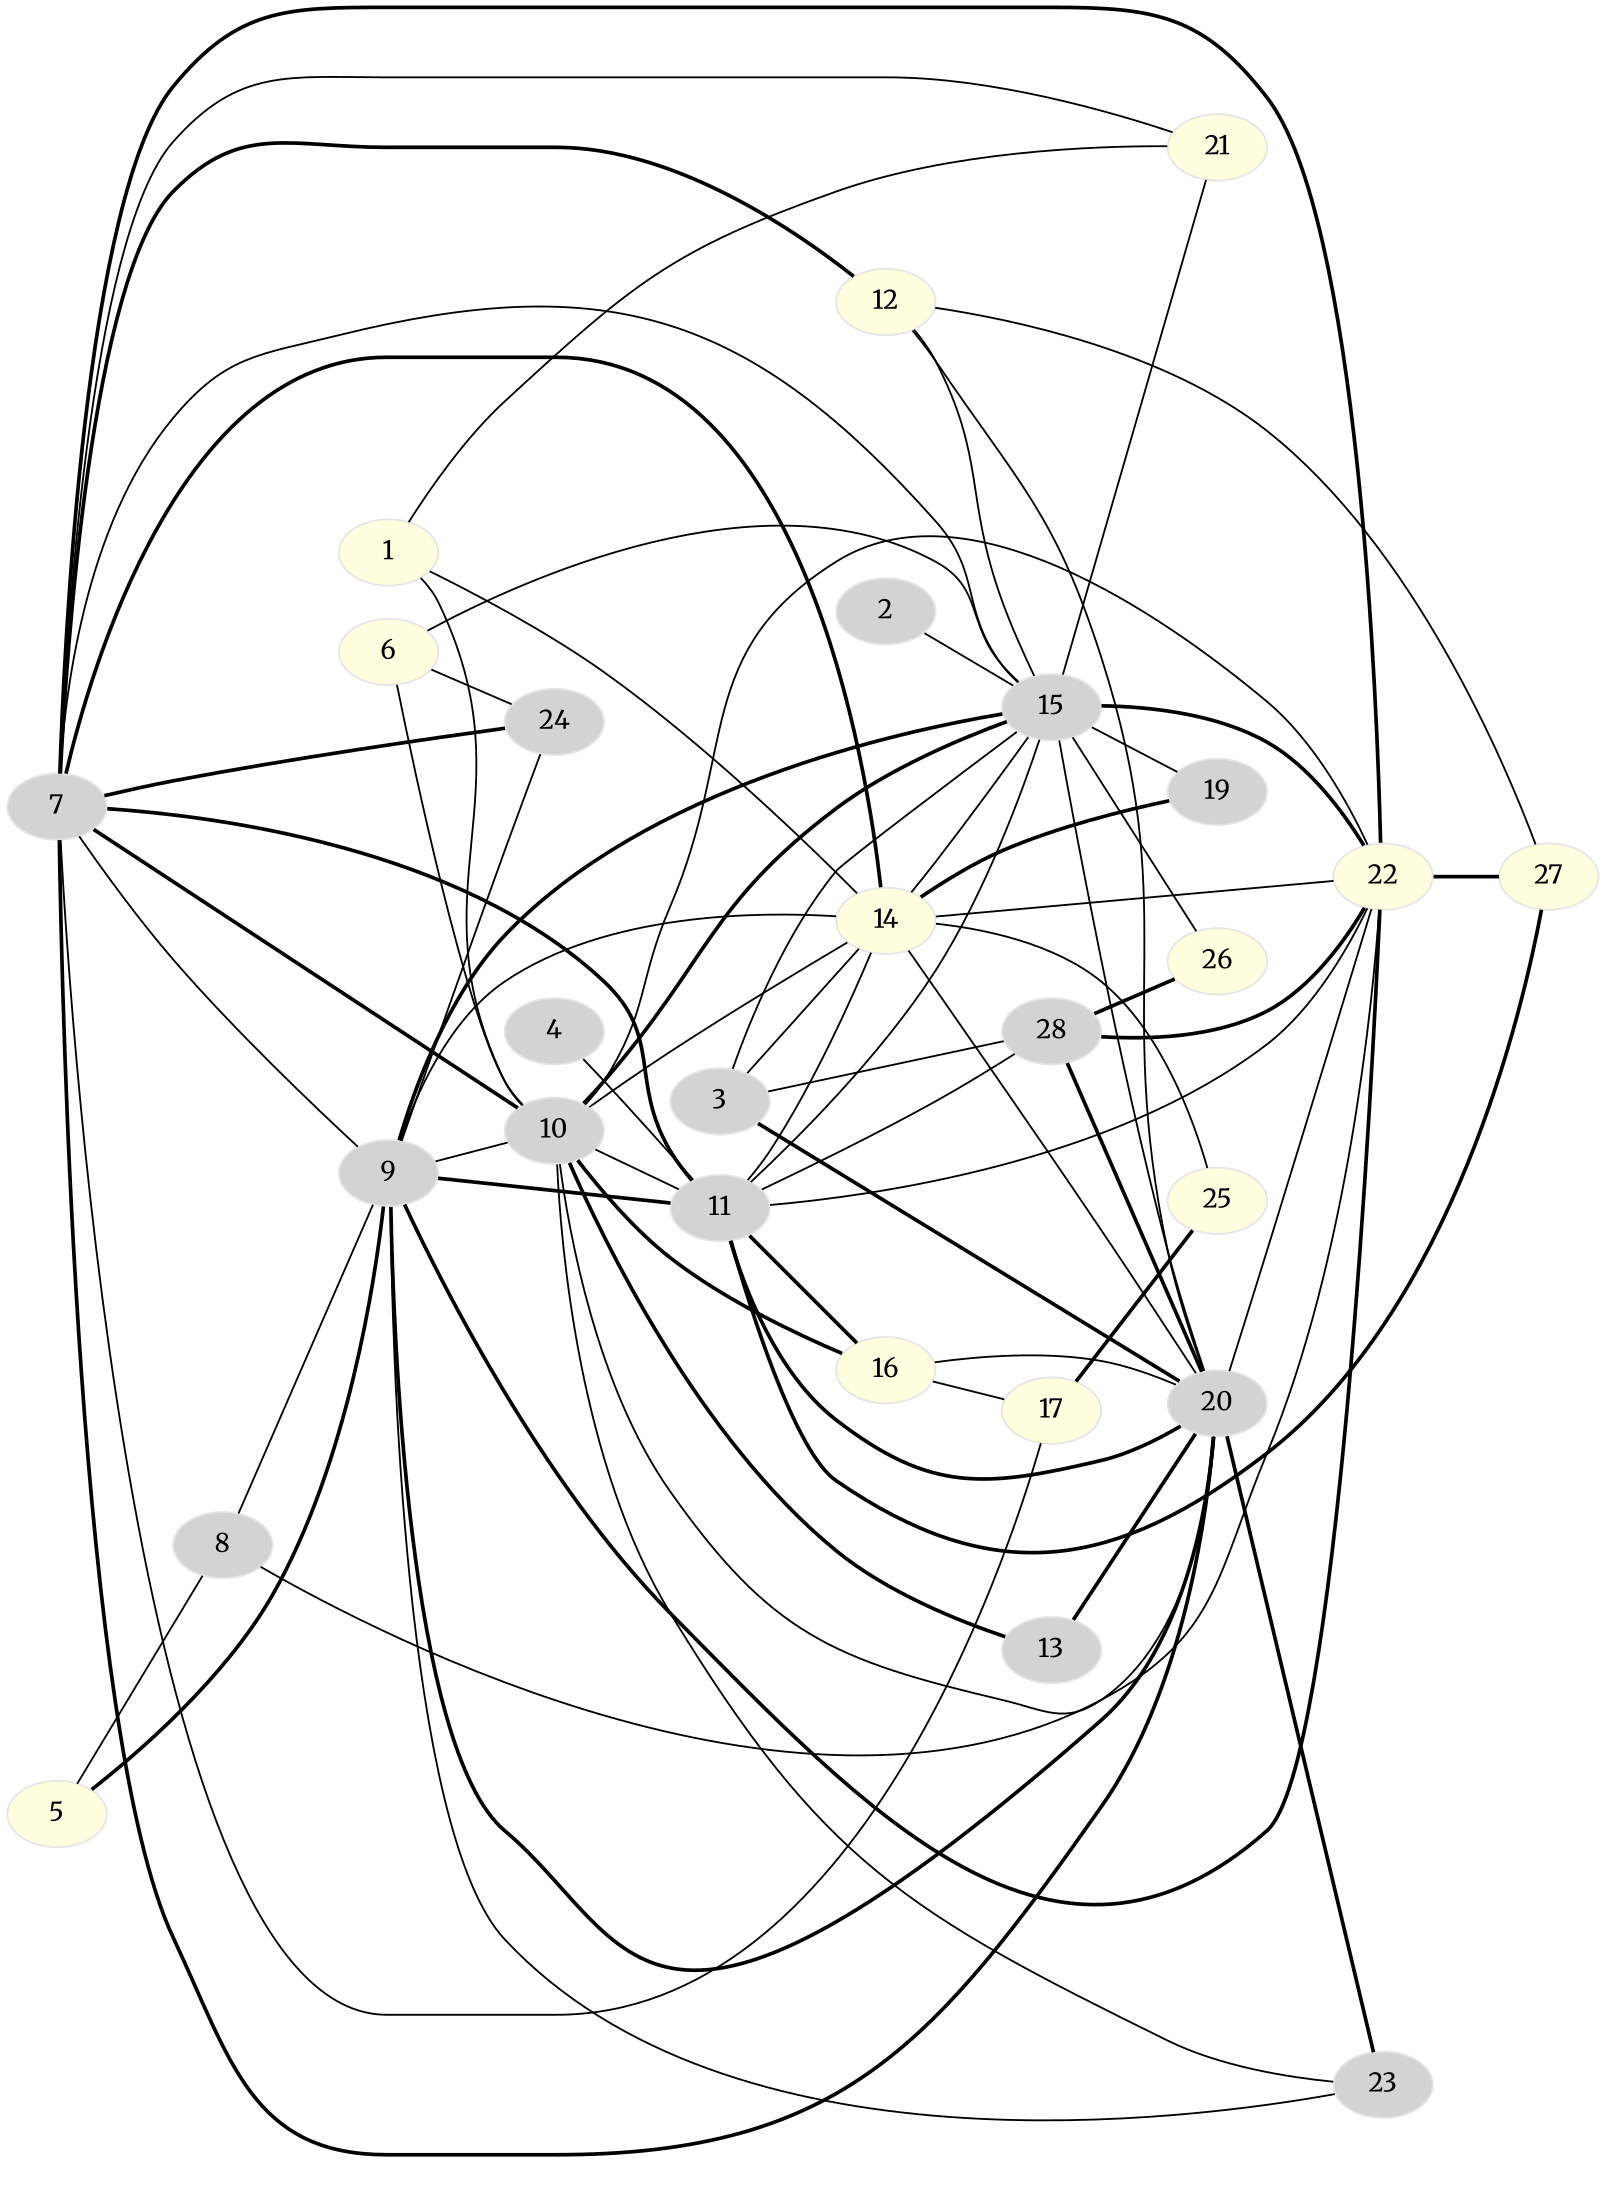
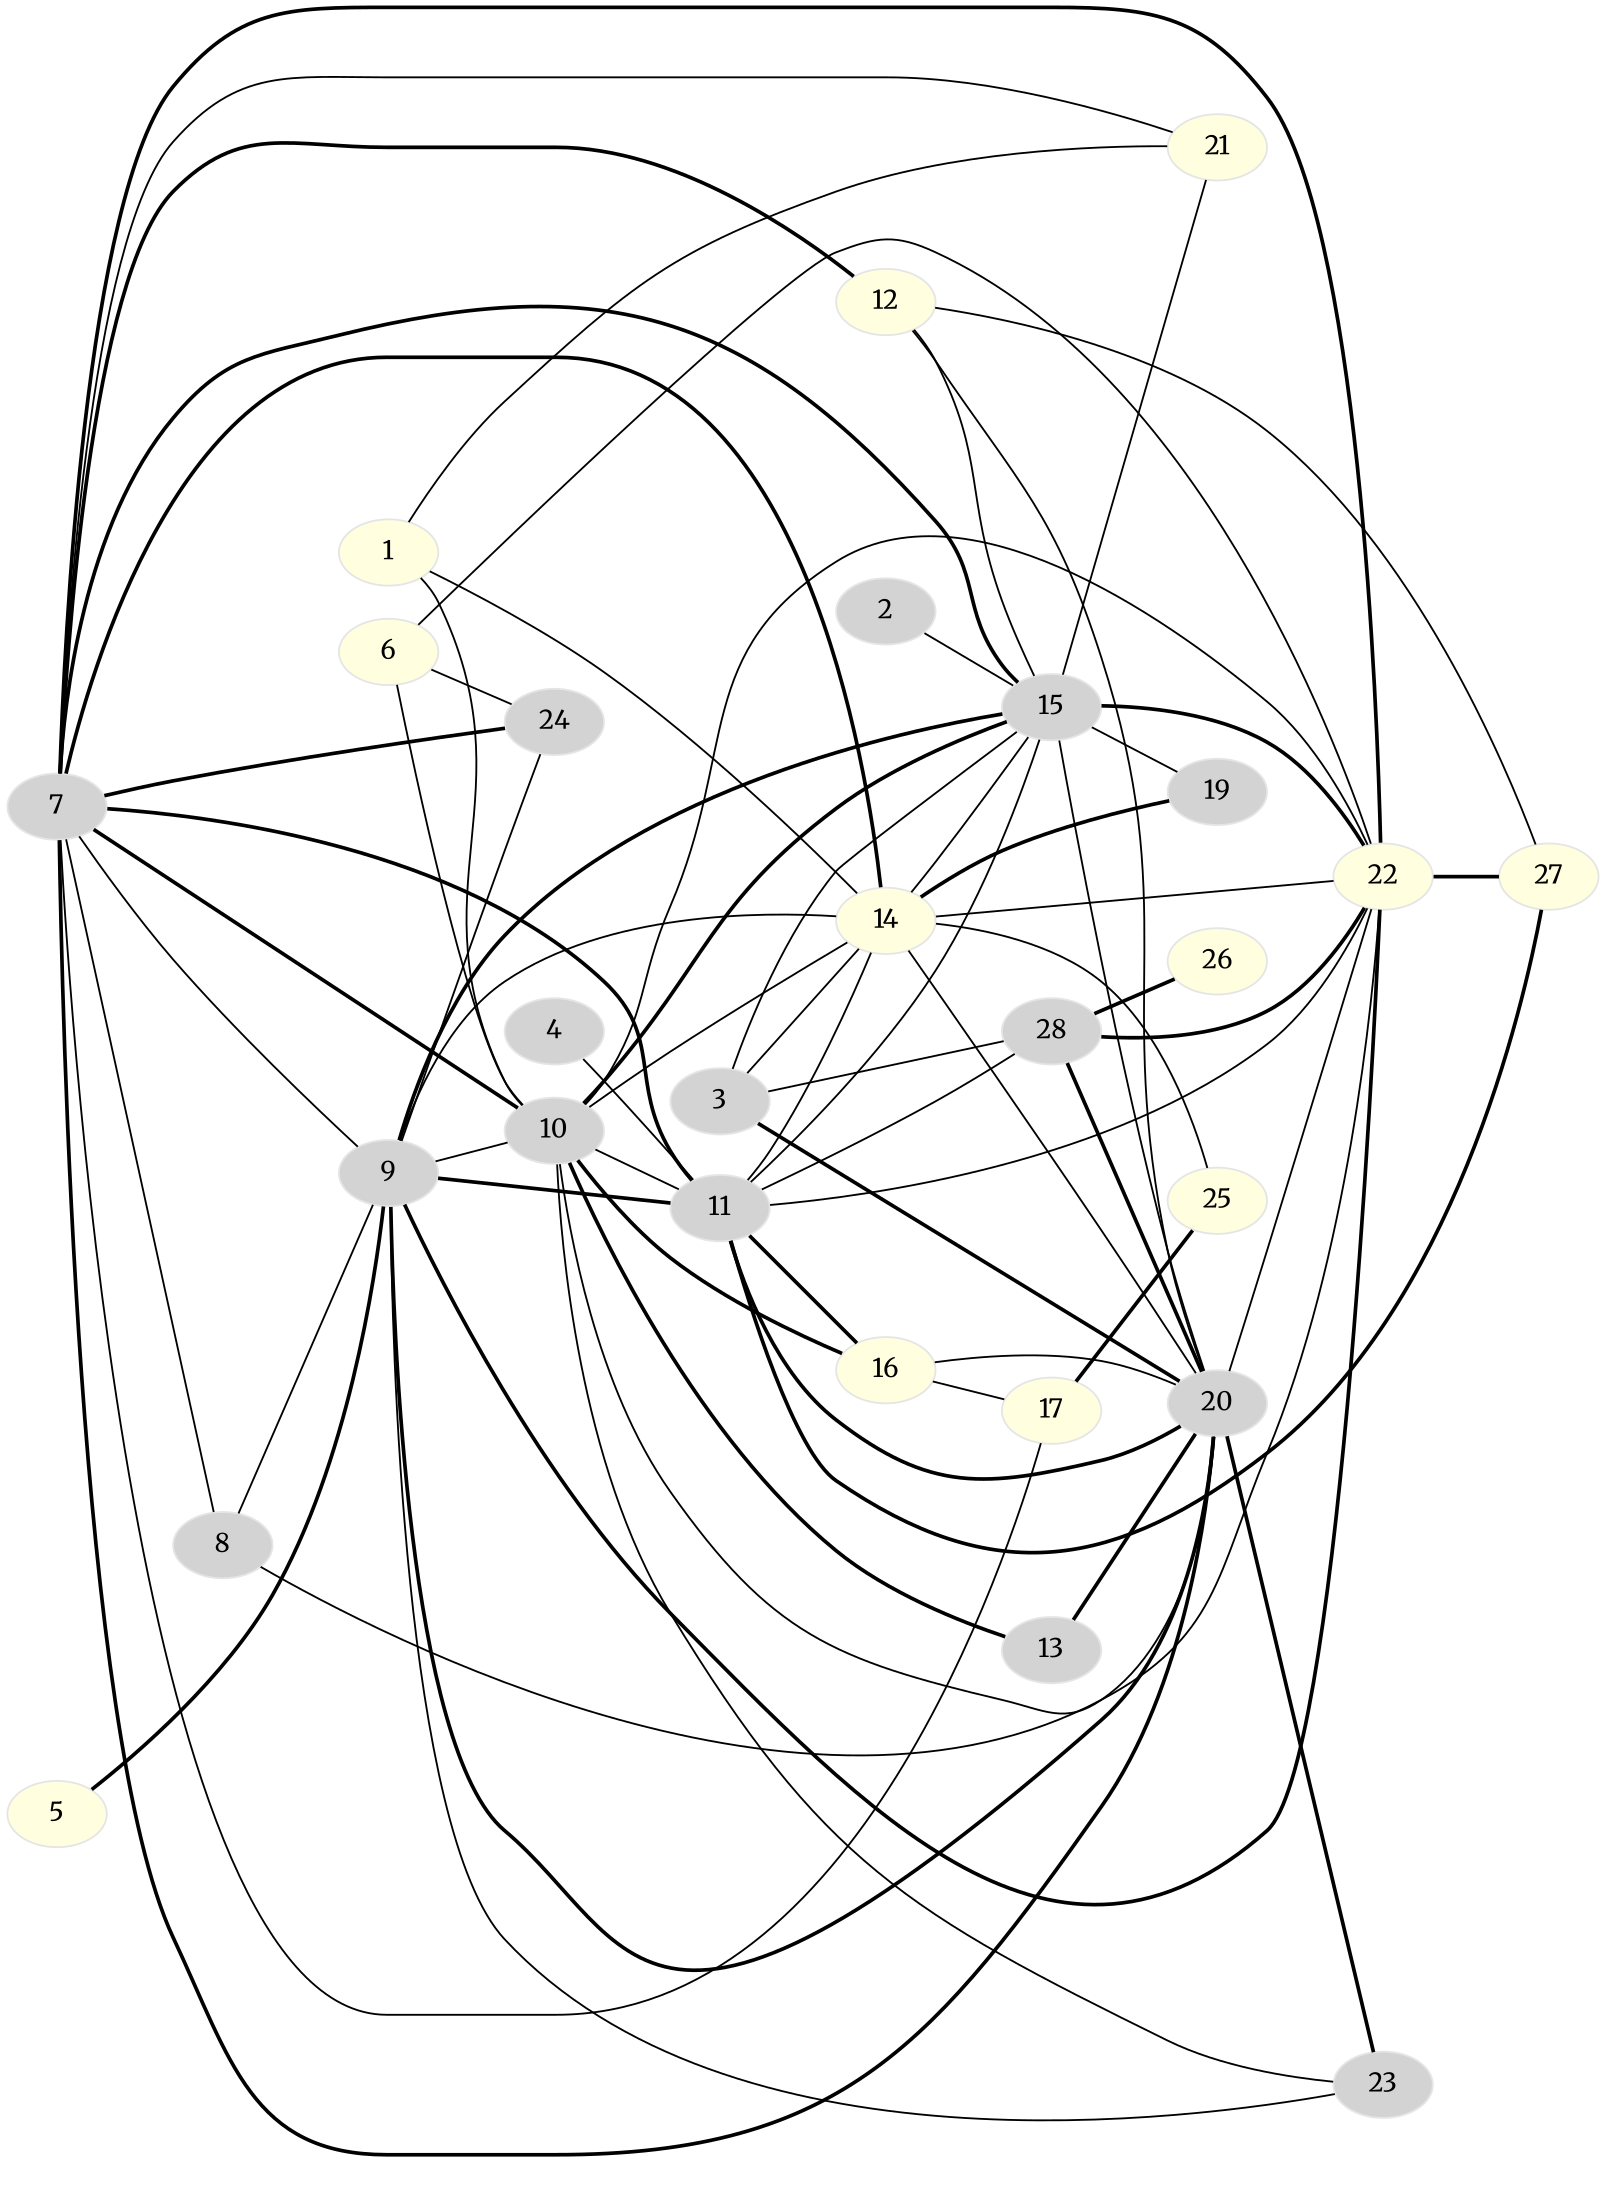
(479, 311) -> (479, 311)
(750, 528) -> (974, 275)
(1153, 863) -> none
(140, 1680) -> (140, 1176)
